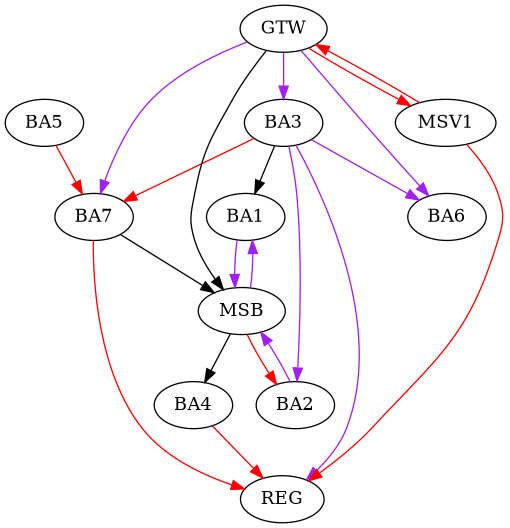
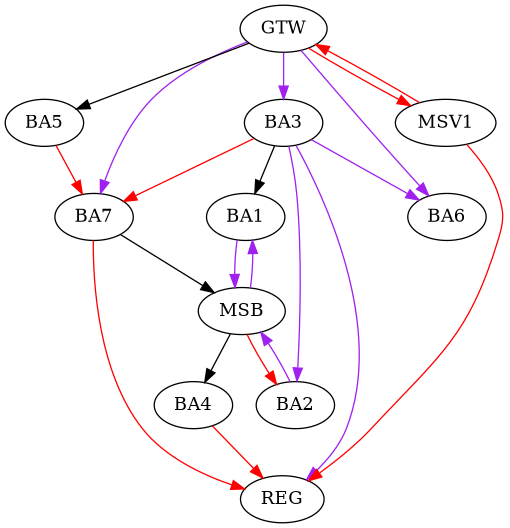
(207, 148) -> (169, 74)
